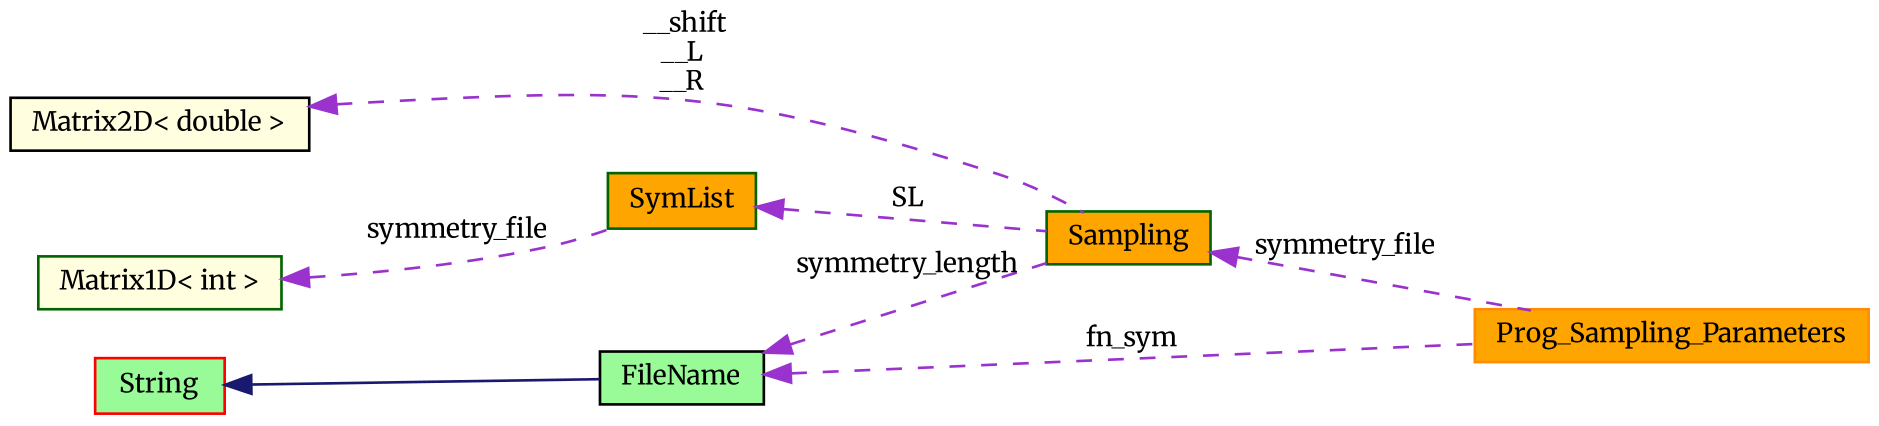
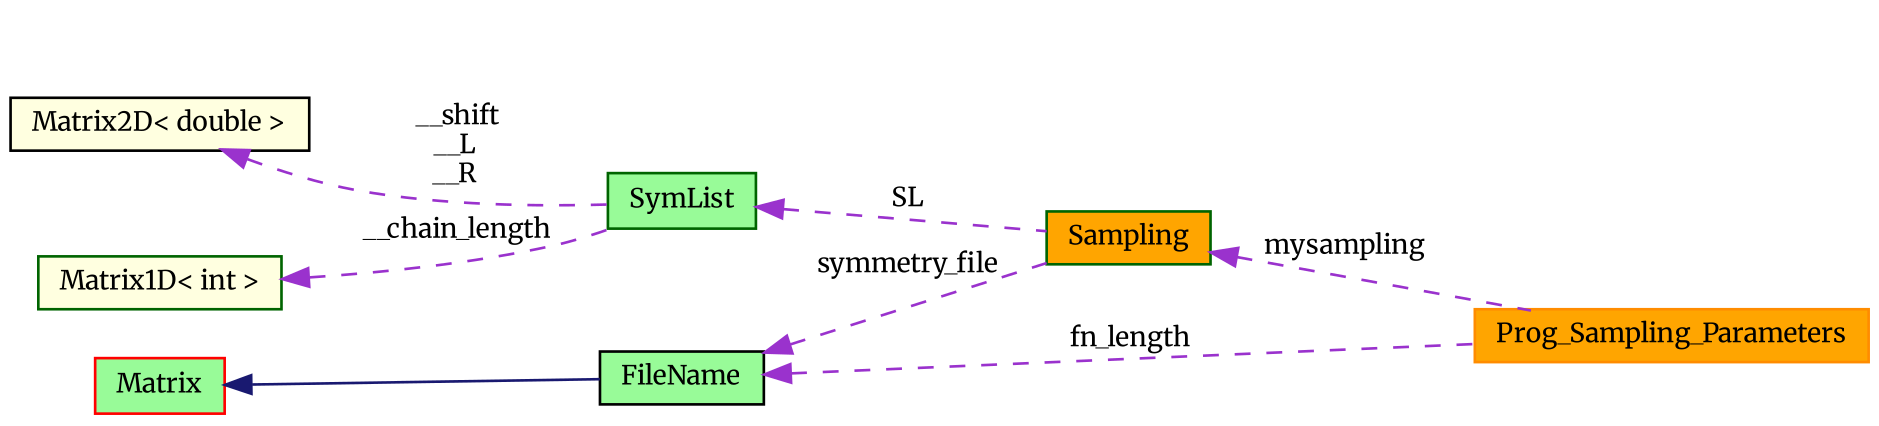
(719, 105) -> (425, 199)
(682, 201) -> (682, 201)
(455, 231) -> (455, 231)
(1343, 247) -> (1343, 247)
(905, 266) -> (905, 266)
(1129, 340) -> (1129, 340)
(160, 386) -> (160, 386)
